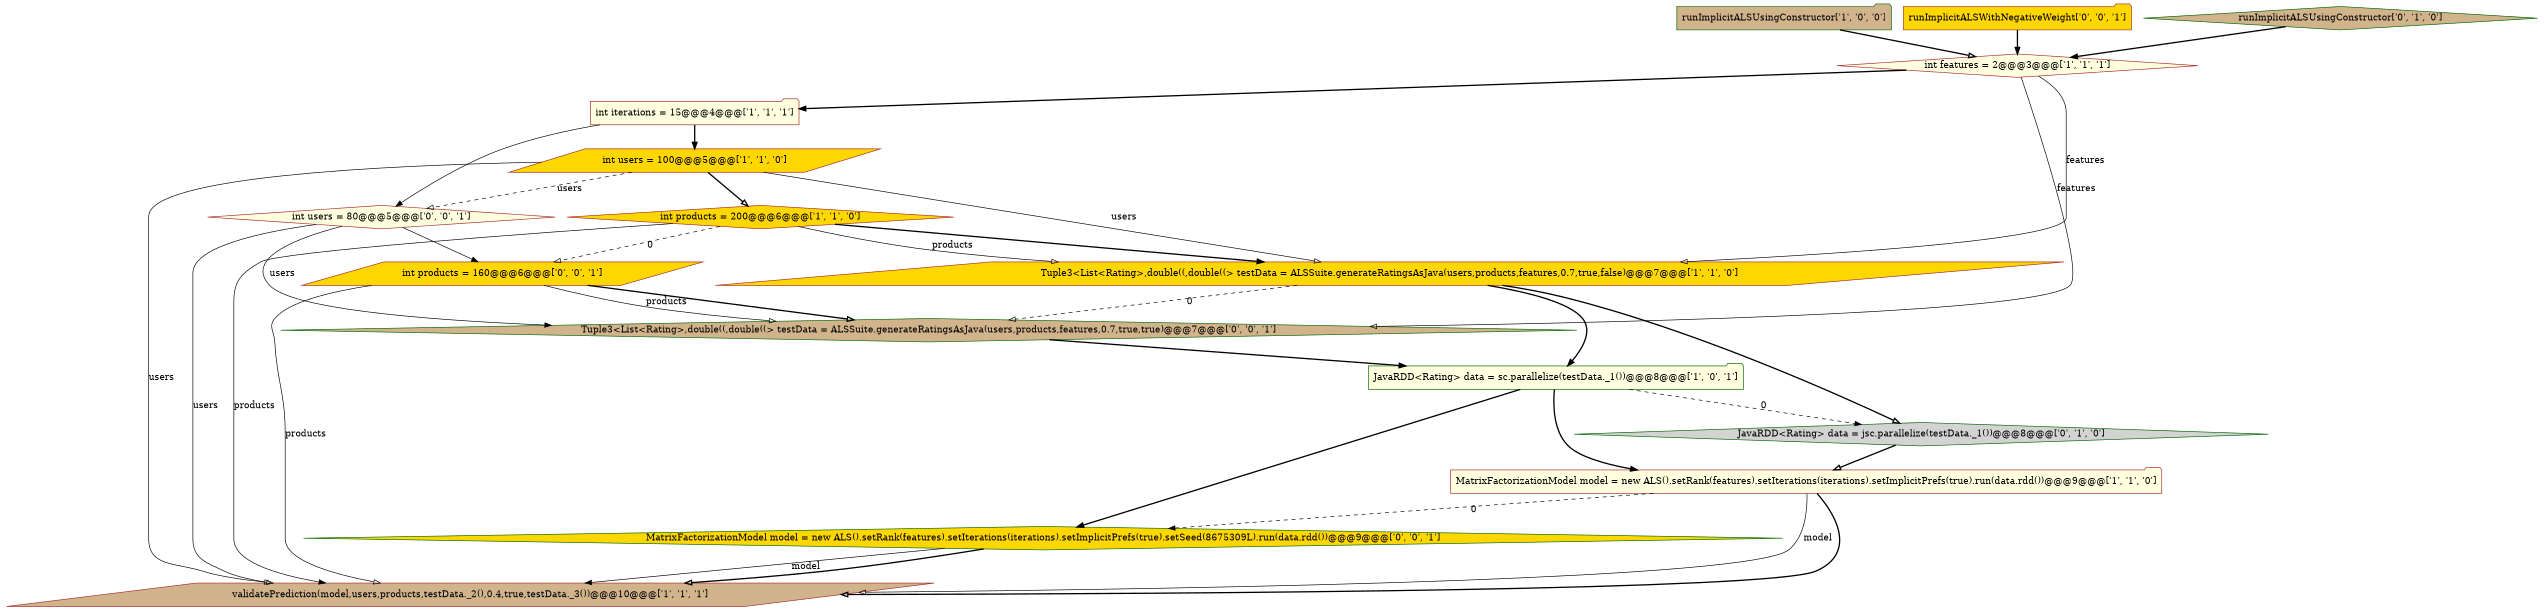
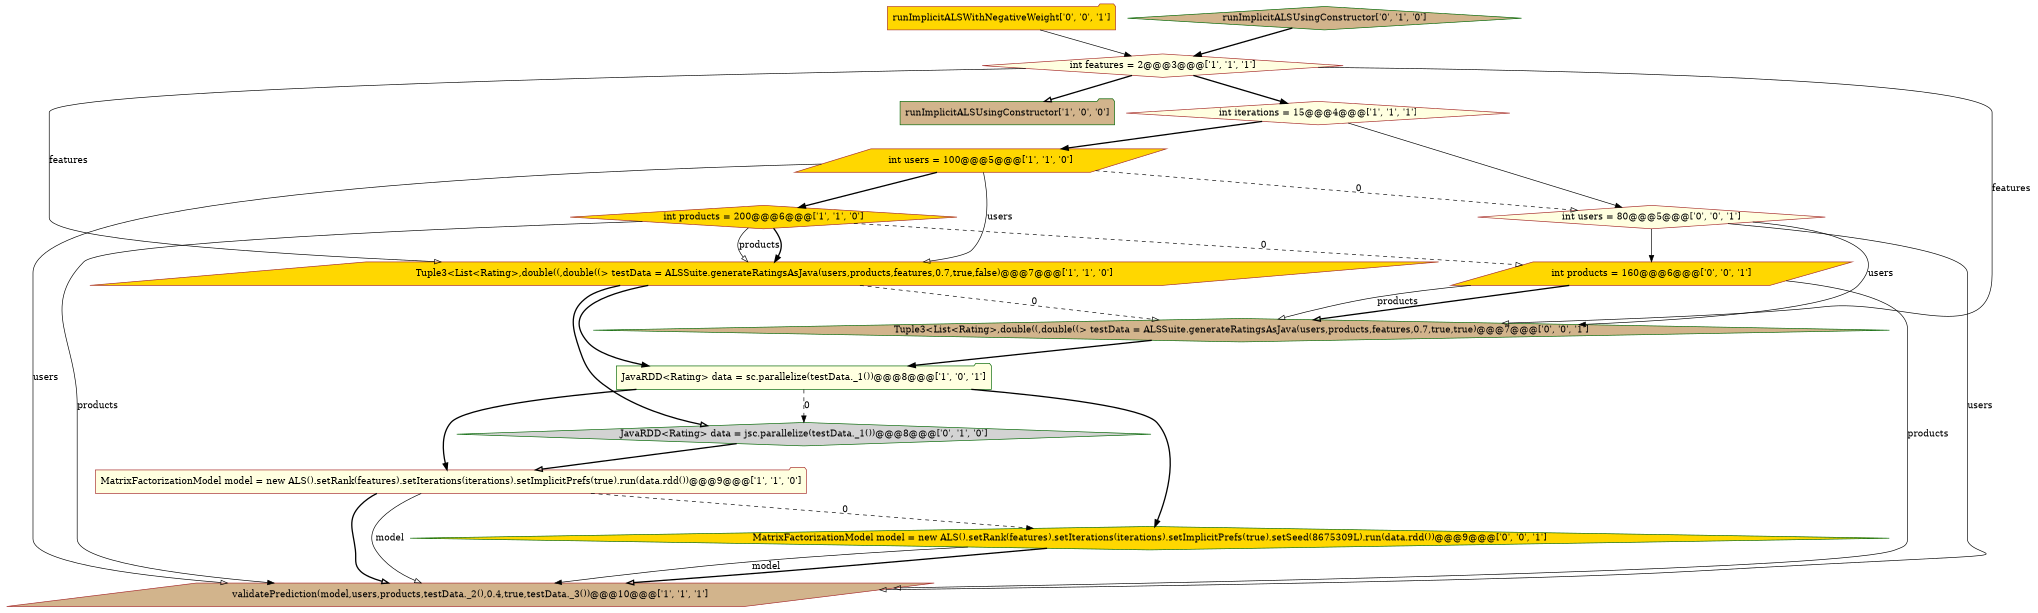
(2017, 39) -> (1082, 42)
(1904, 43) -> (1091, 87)
(695, 113) -> (1318, 113)
(725, 187) -> (871, 189)
(570, 189) -> (1359, 189)
